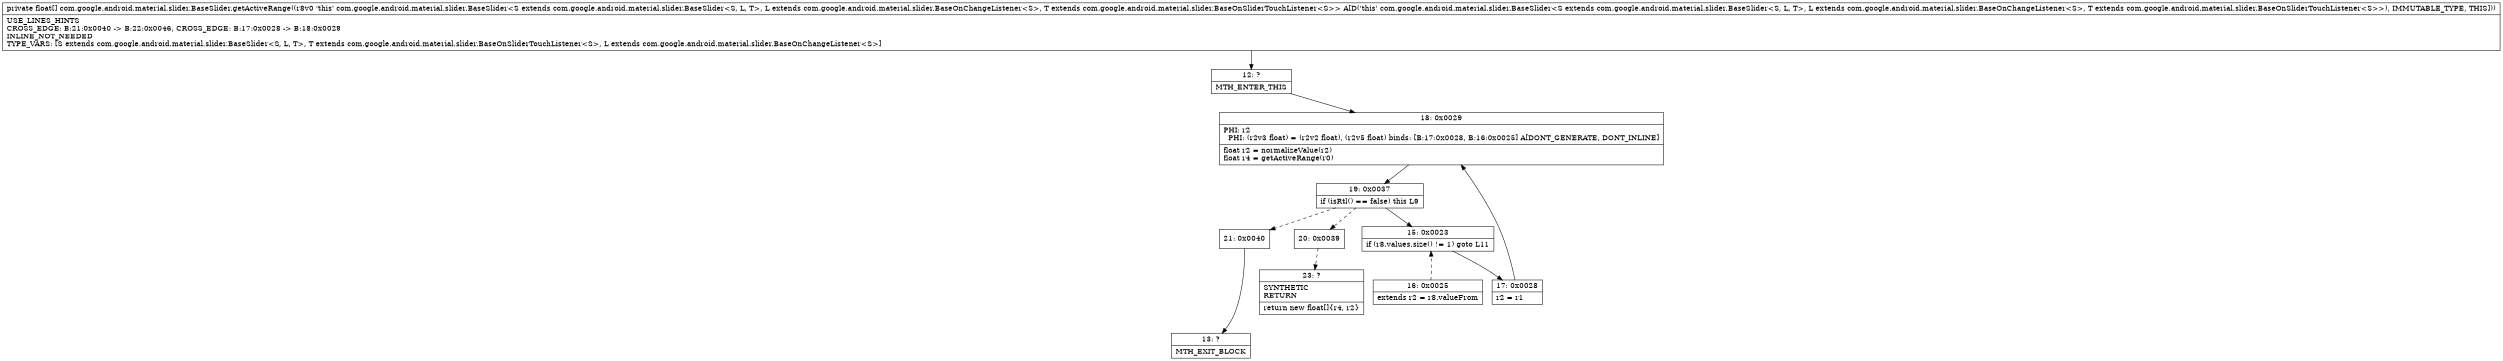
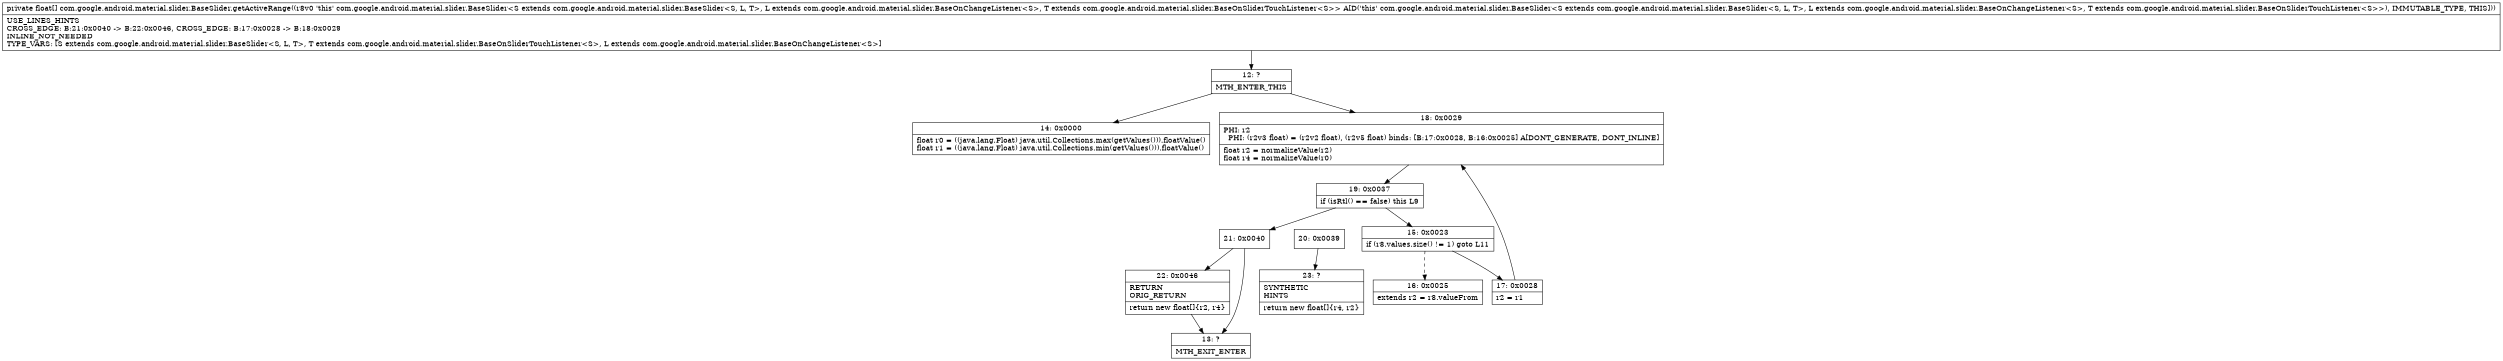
none -> (1061, 139)
(1279, 158) -> (1278, 158)
(1345, 217) -> none
(1305, 218) -> (1305, 218)
(1317, 257) -> (1317, 257)
(1431, 268) -> (1424, 263)
none -> (1178, 292)
(1280, 296) -> (1276, 296)
(1211, 352) -> (1211, 352)
